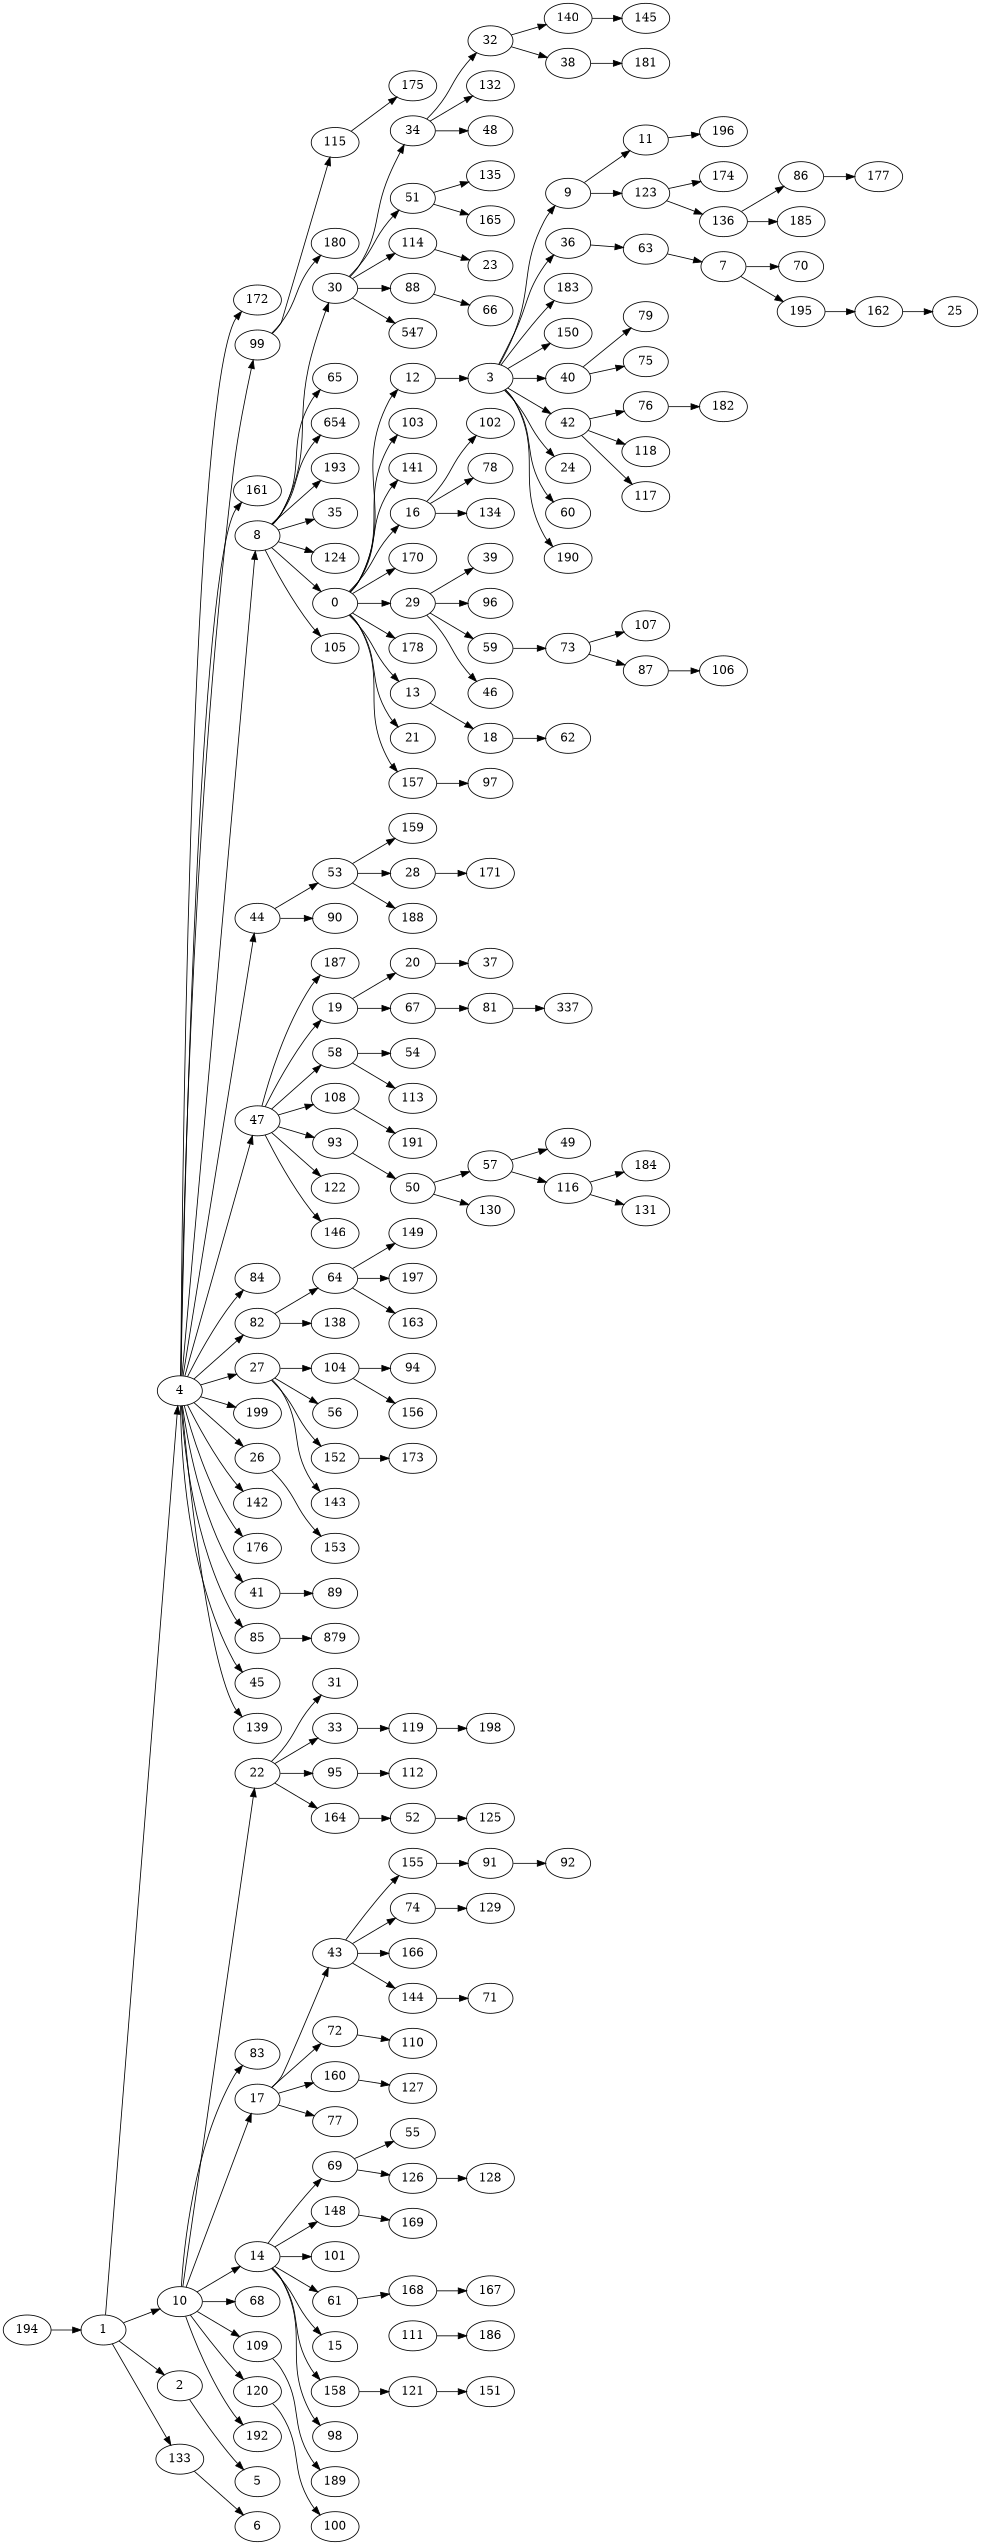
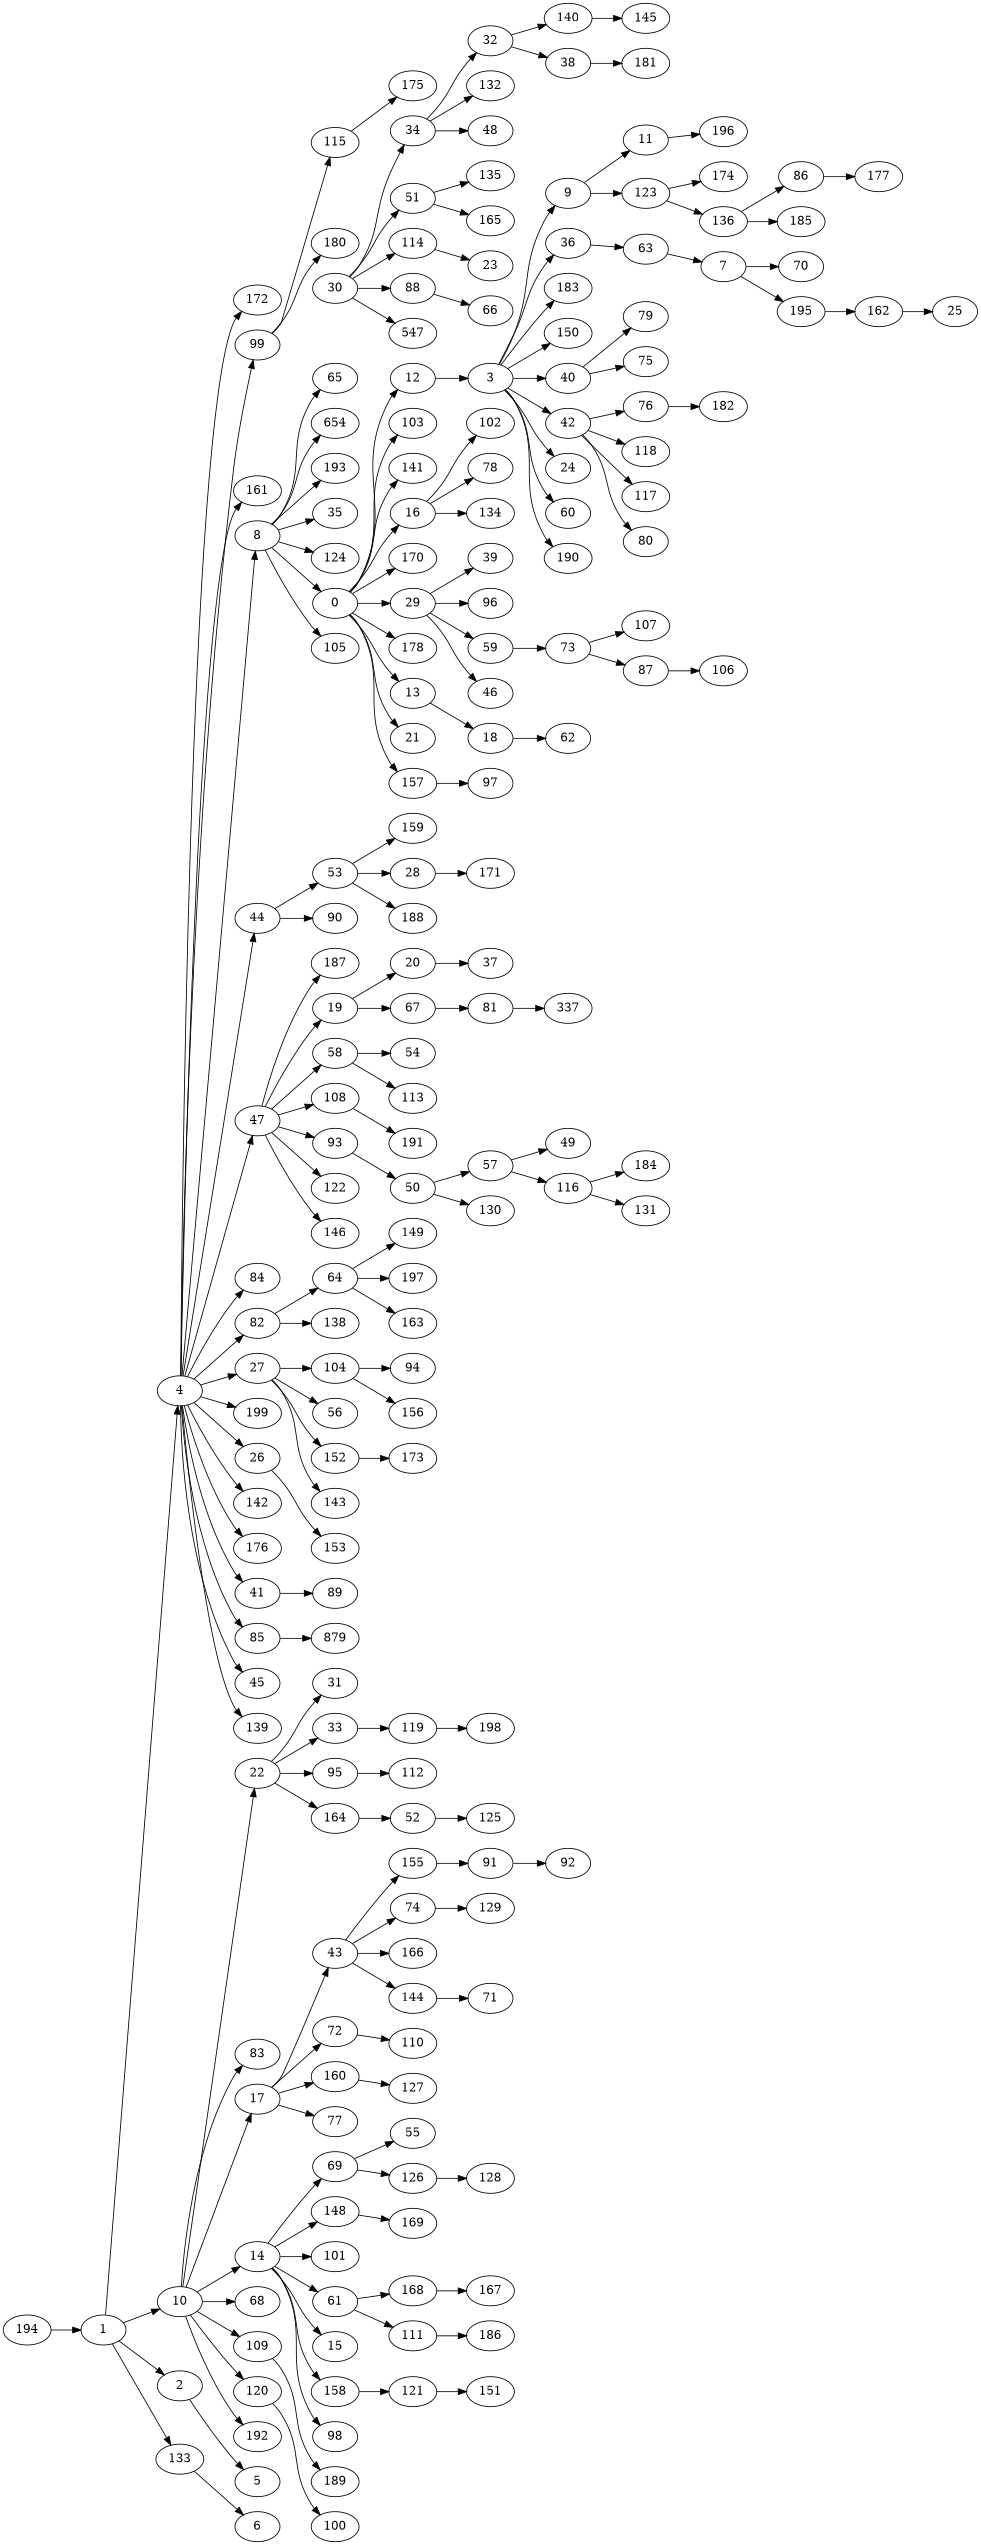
(304, 403) -> none
none -> (646, 542)
none -> (370, 2317)
